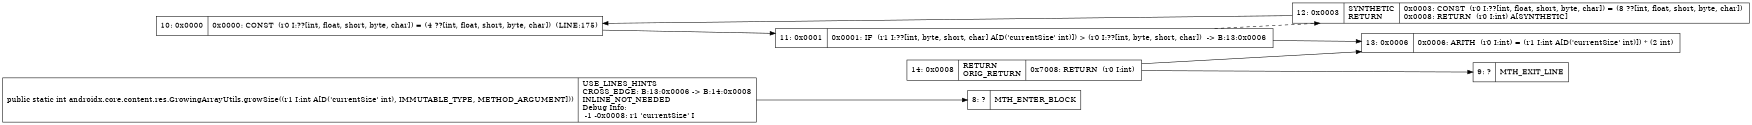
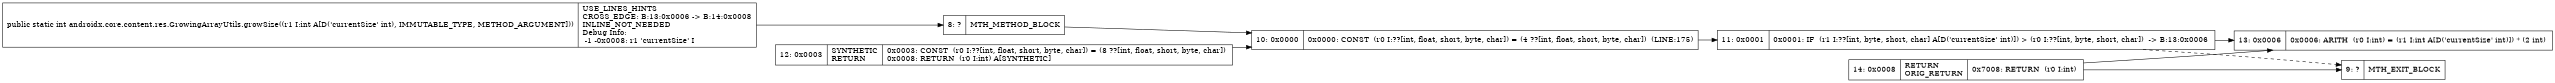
(1265, 26) -> (2240, 56)
none -> (1155, 30)
(1532, 72) -> (2405, 70)
(1035, 100) -> (1015, 25)
